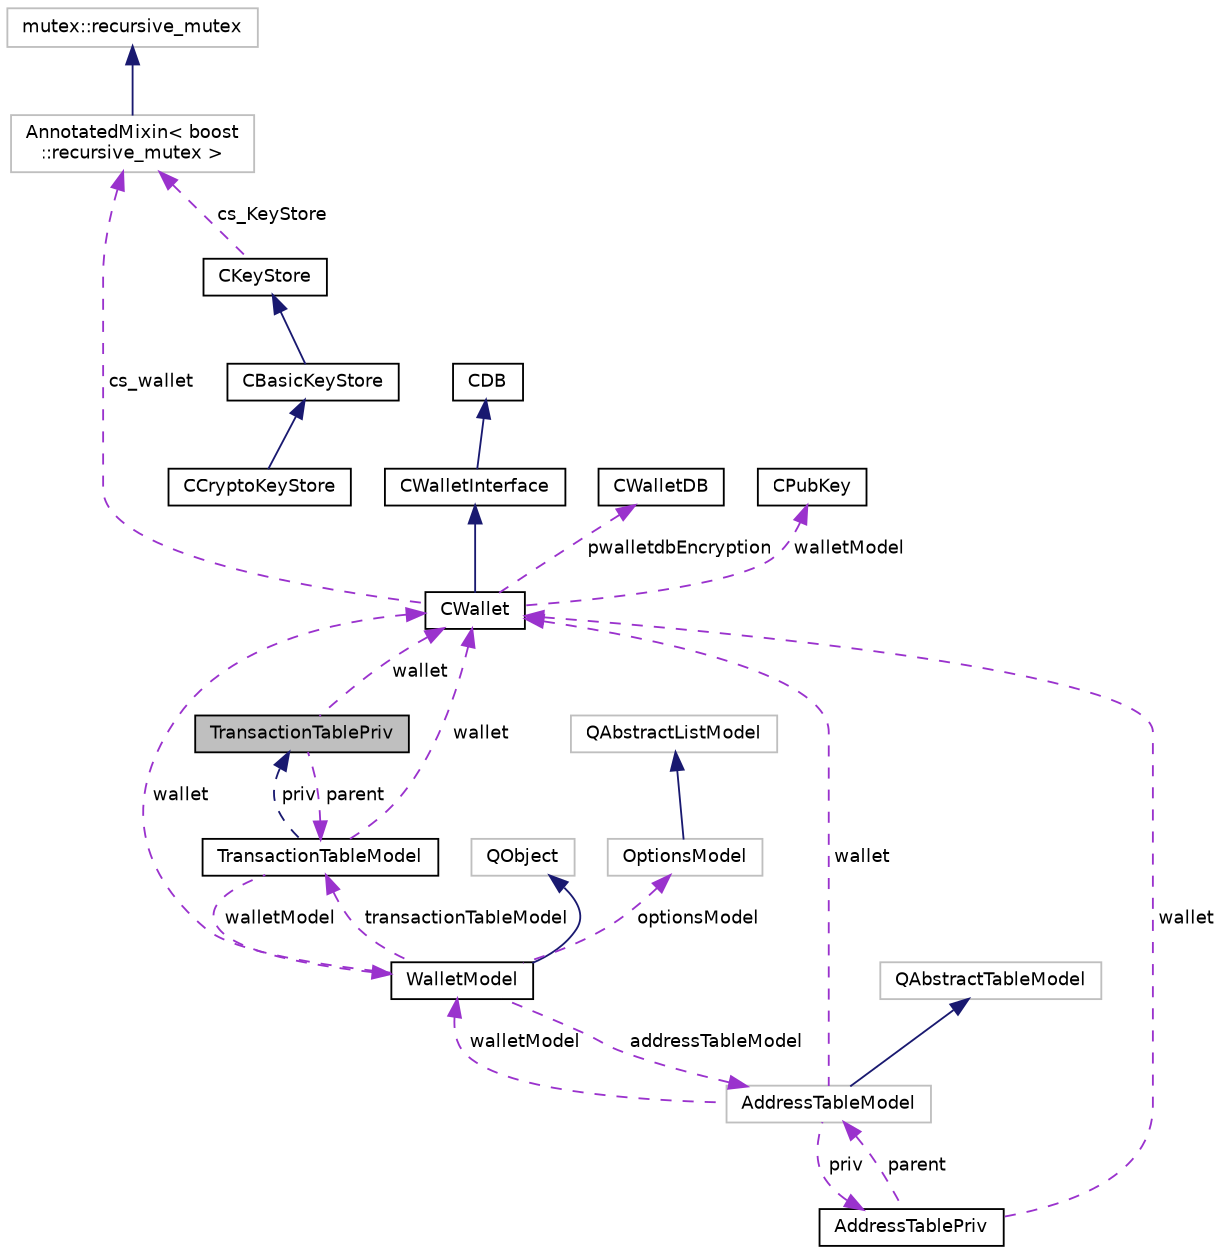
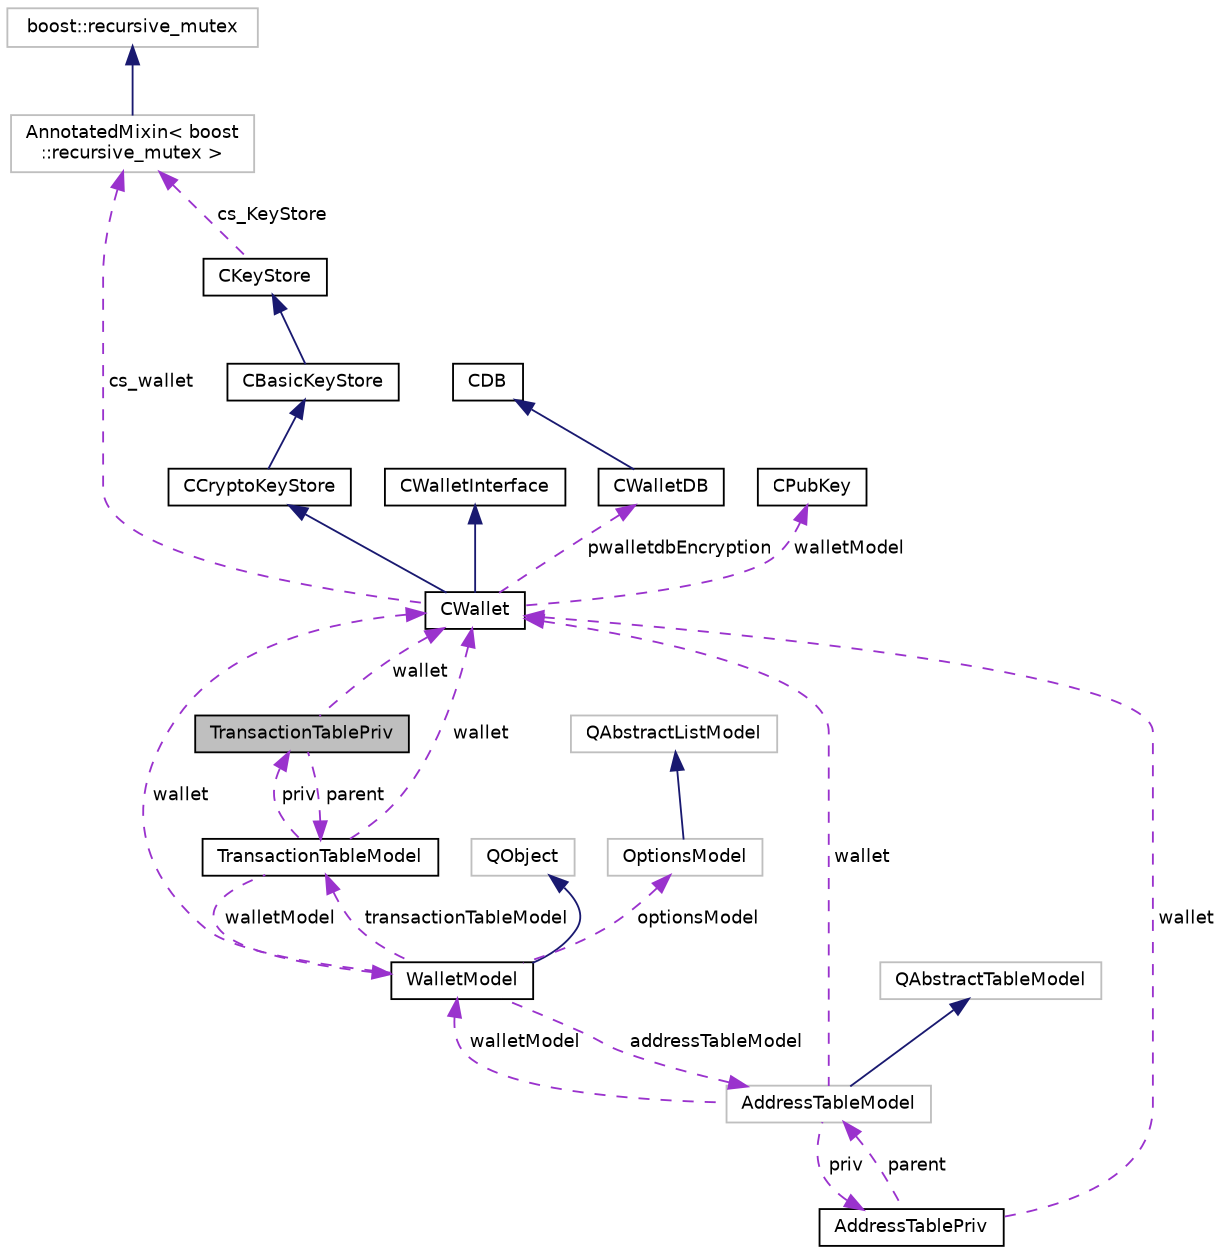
(133, 28) -> (133, 28)
(480, 444) -> (583, 440)
none -> (376, 554)
(277, 808) -> (277, 808)
